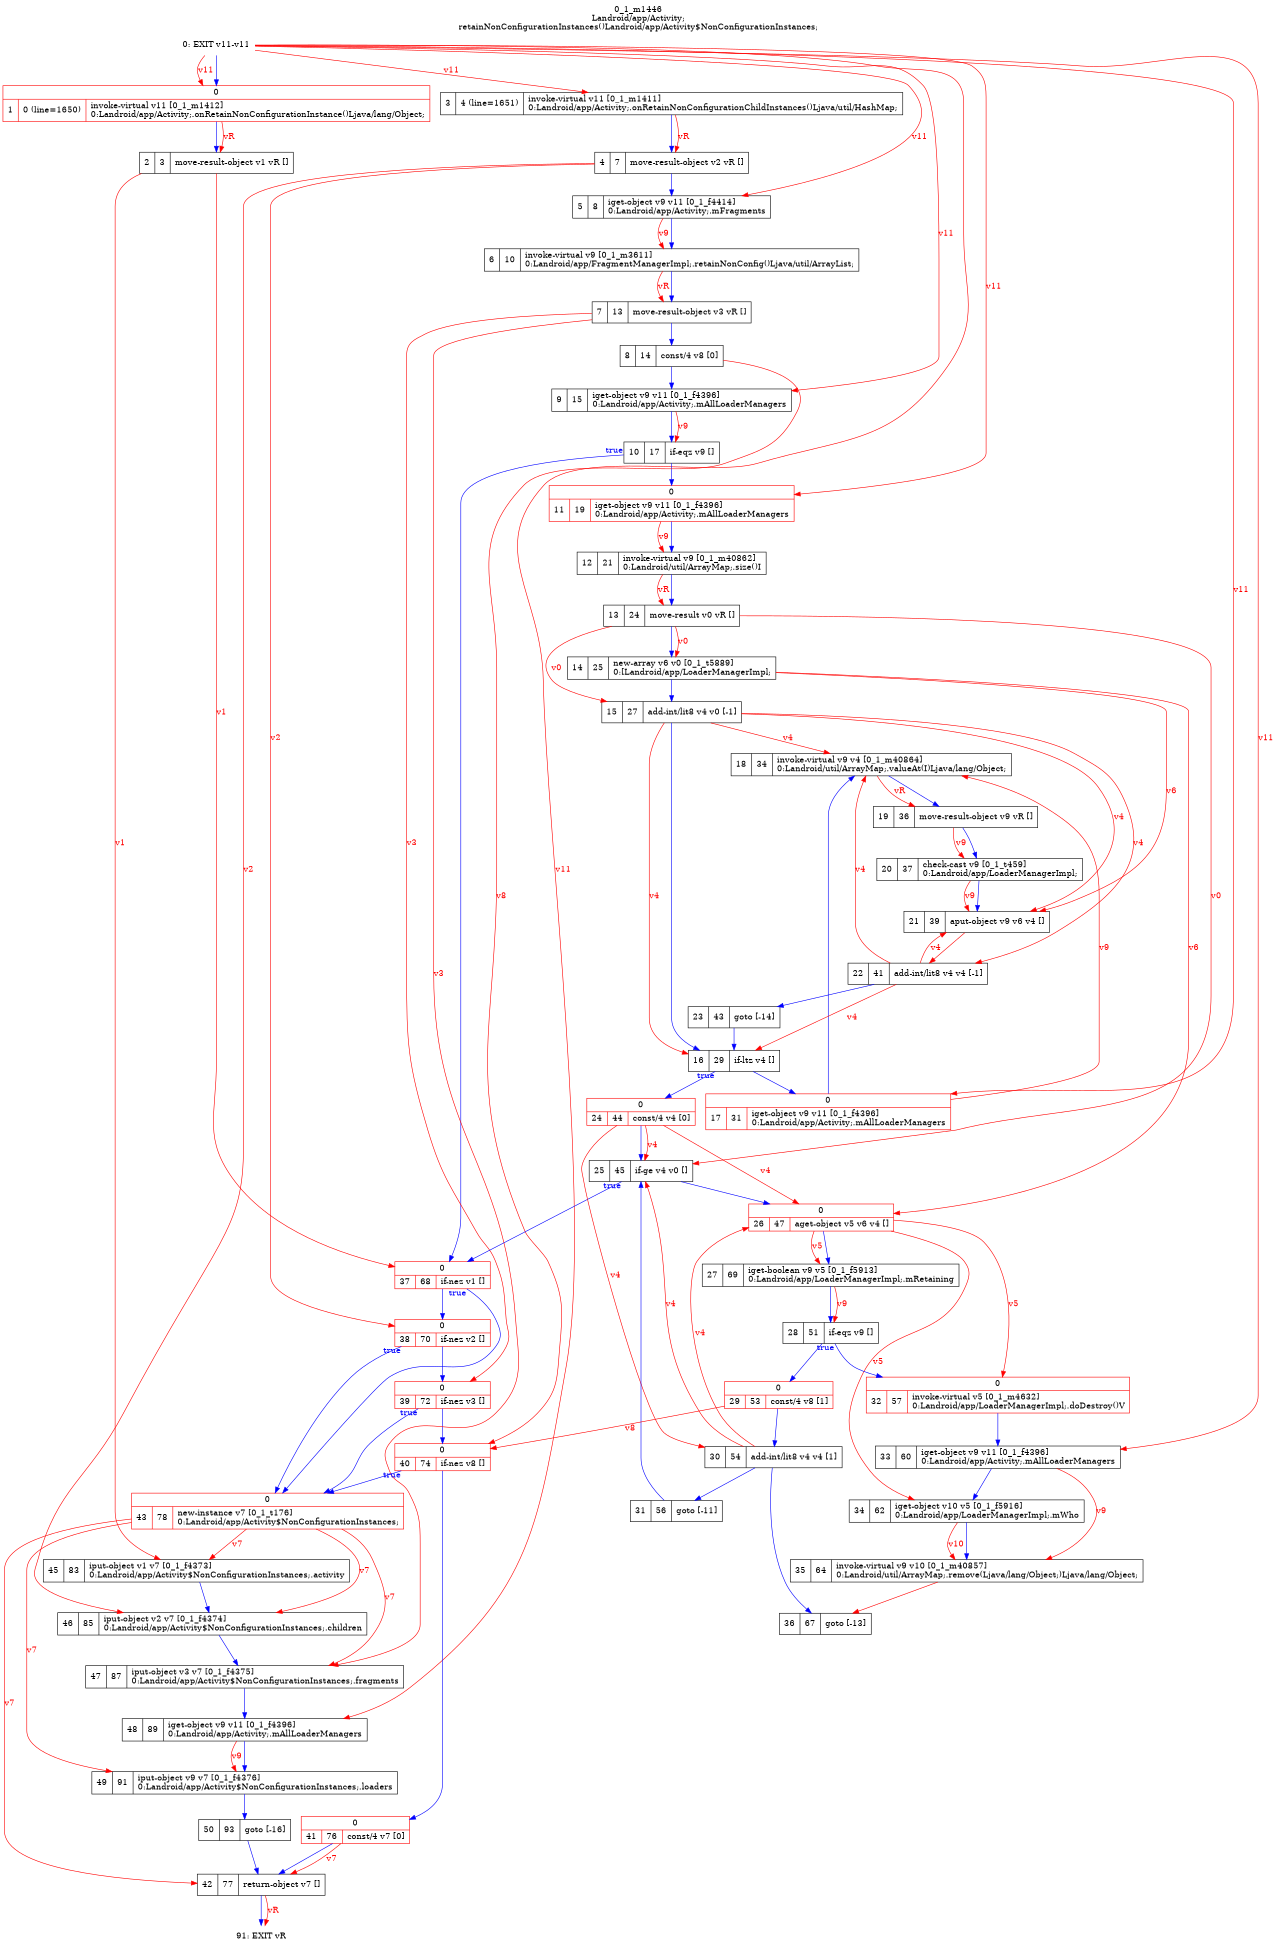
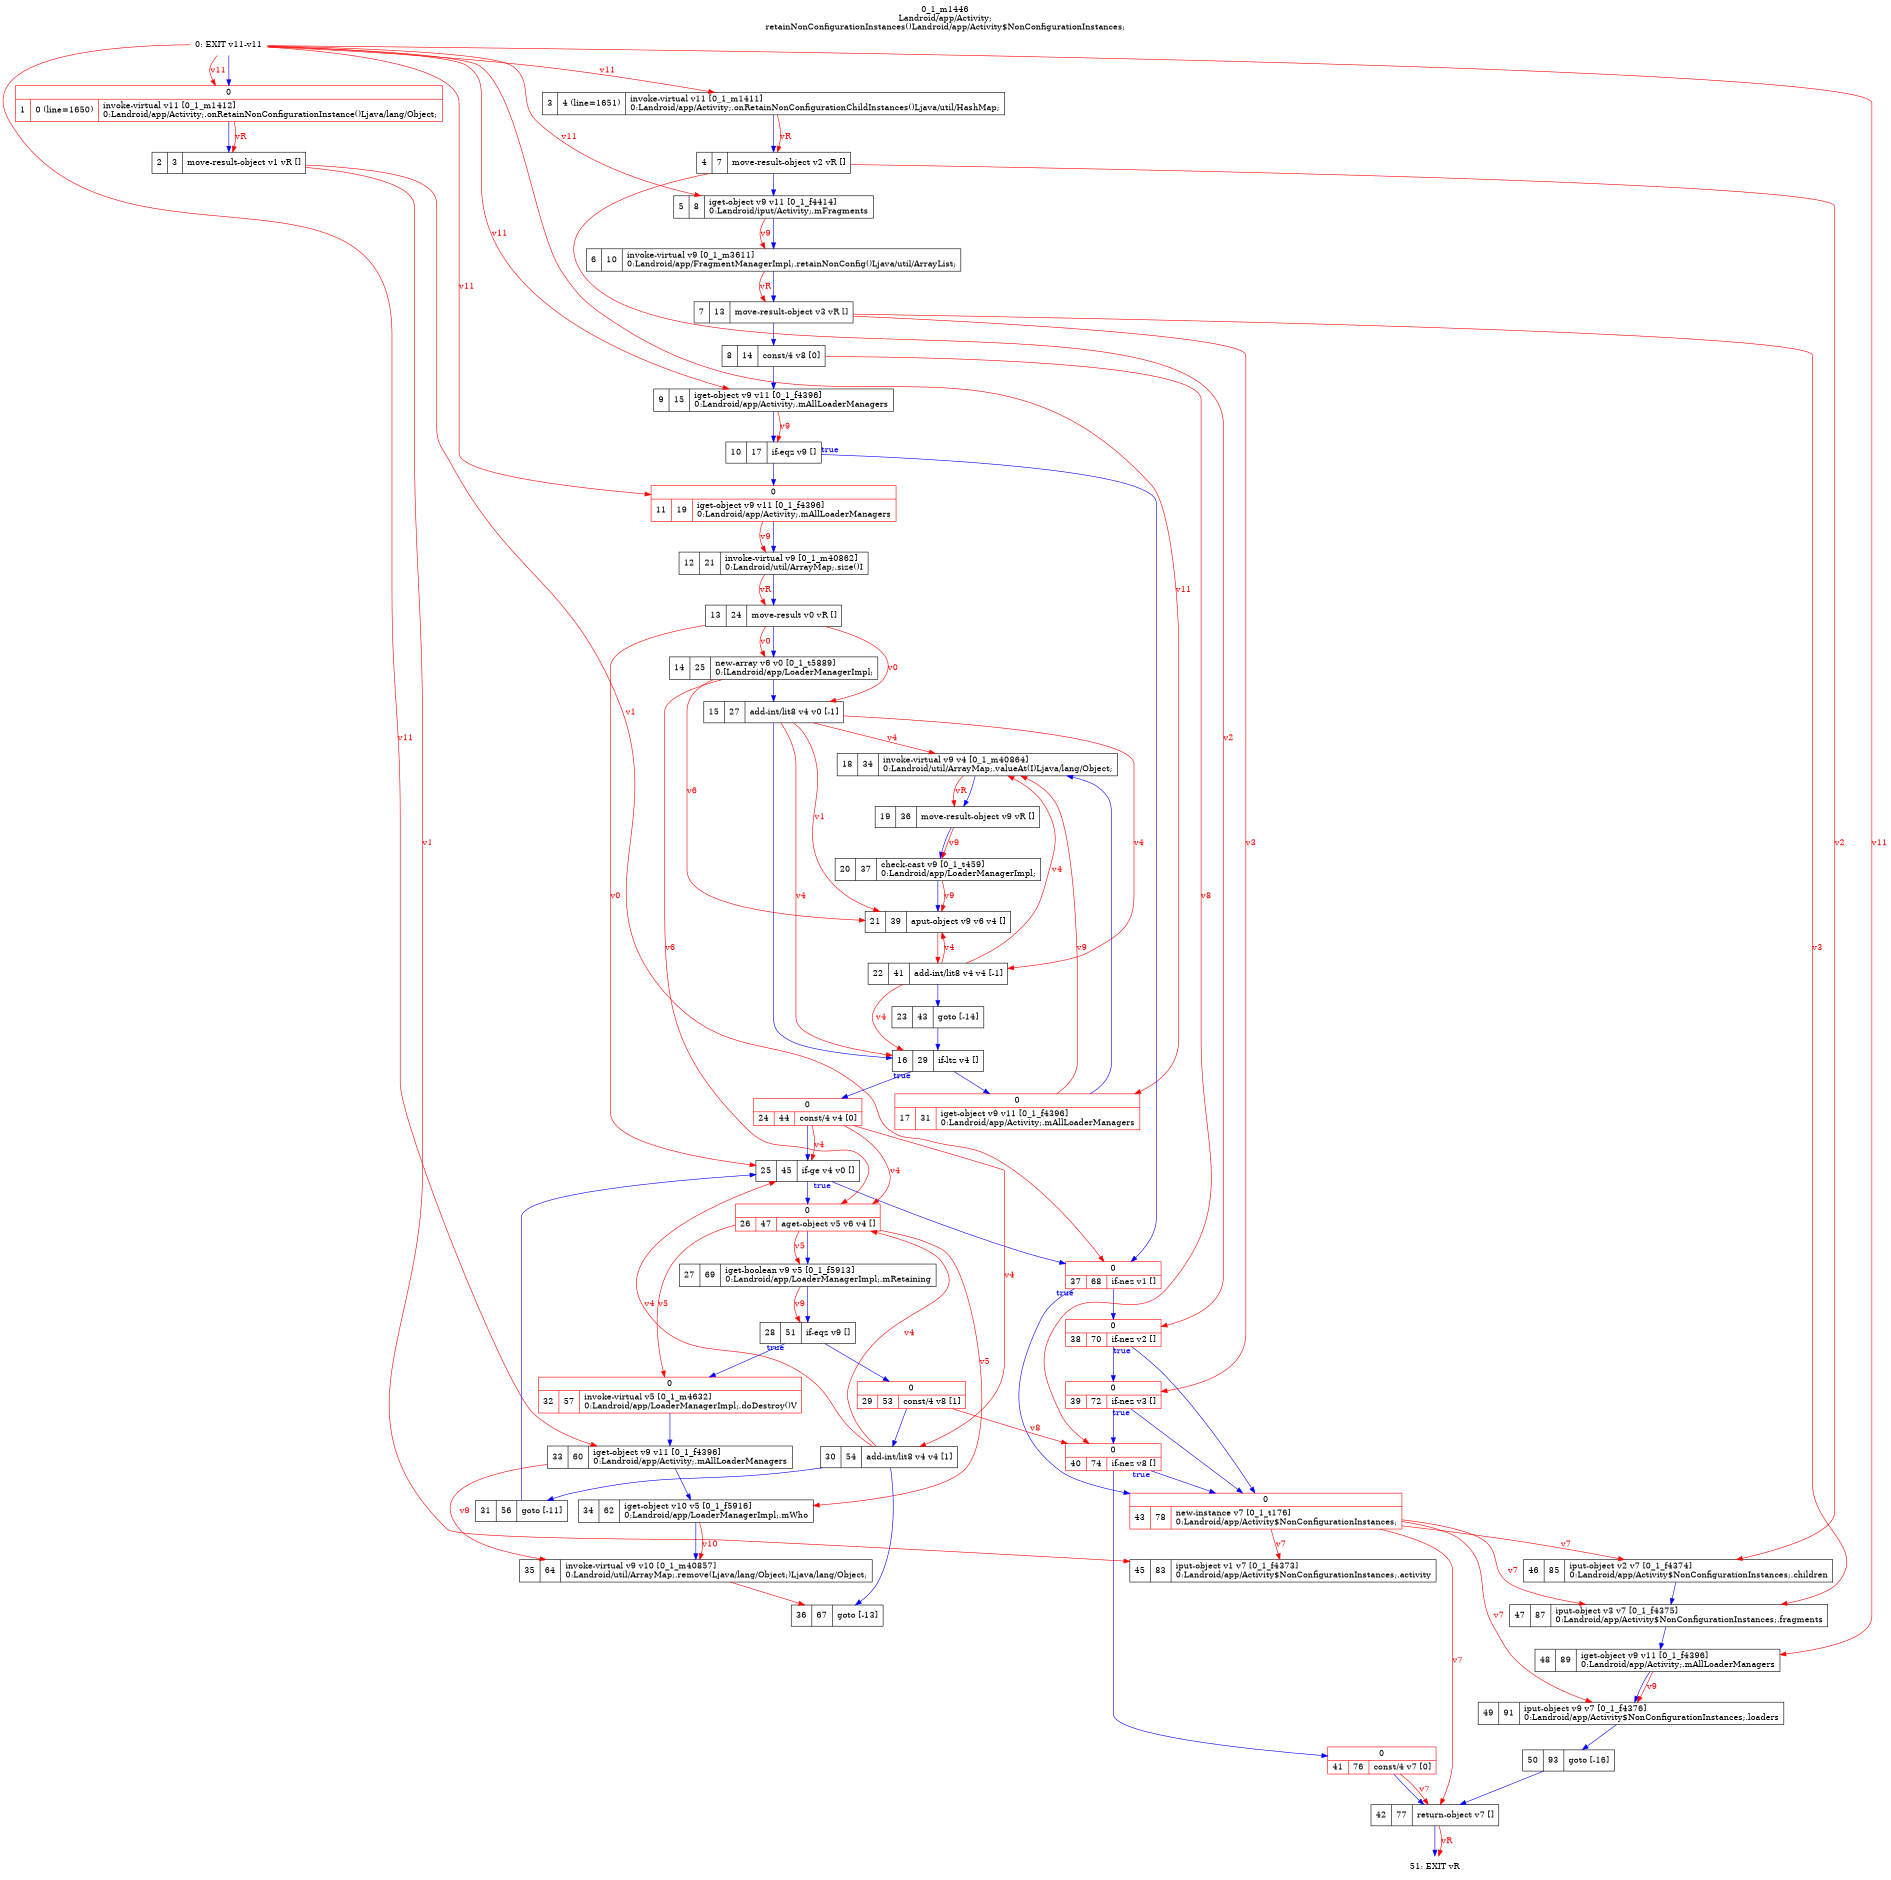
(687, 211) -> (789, 211)
(1119, 817) -> (820, 817)
(203, 1594) -> none
(261, 1936) -> (1435, 1867)
